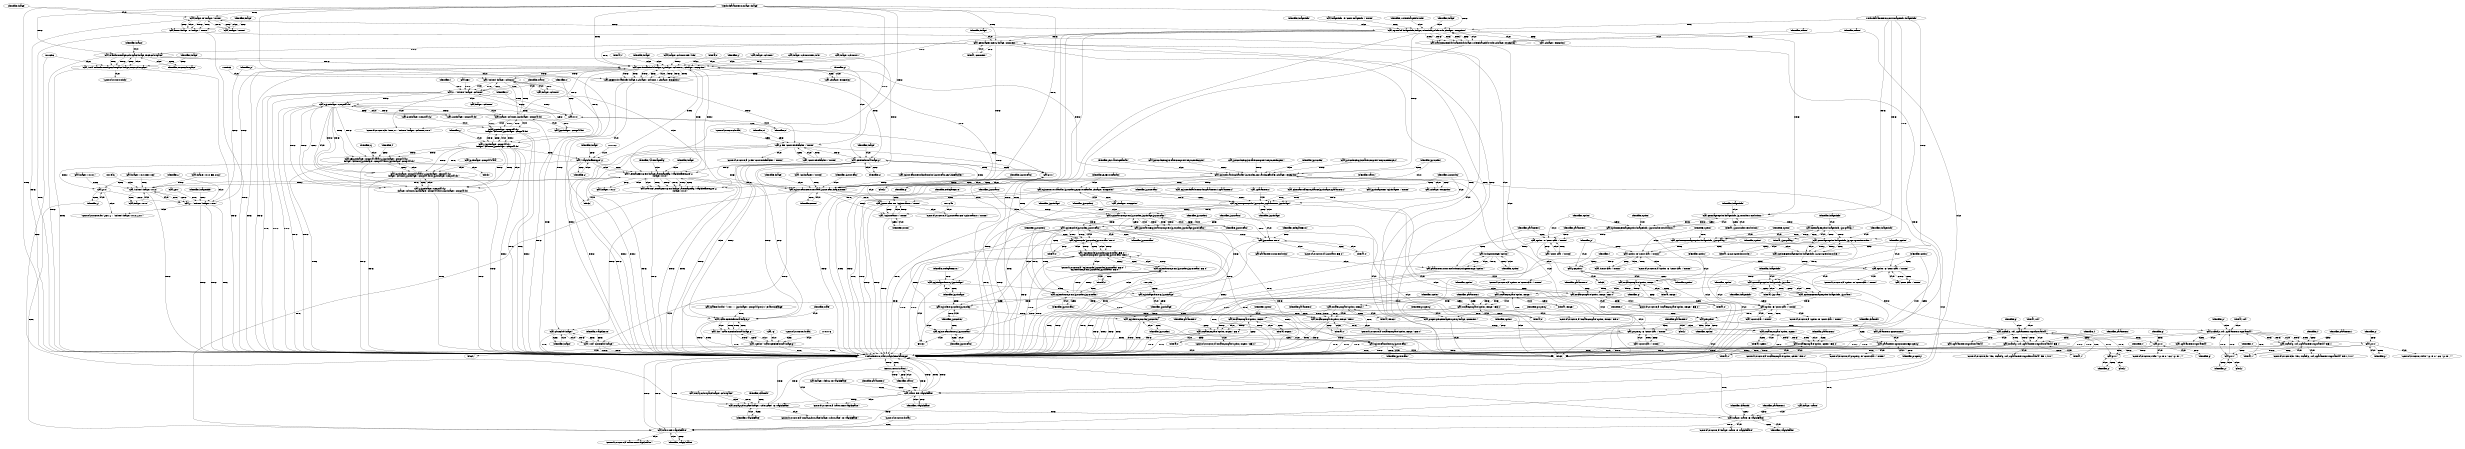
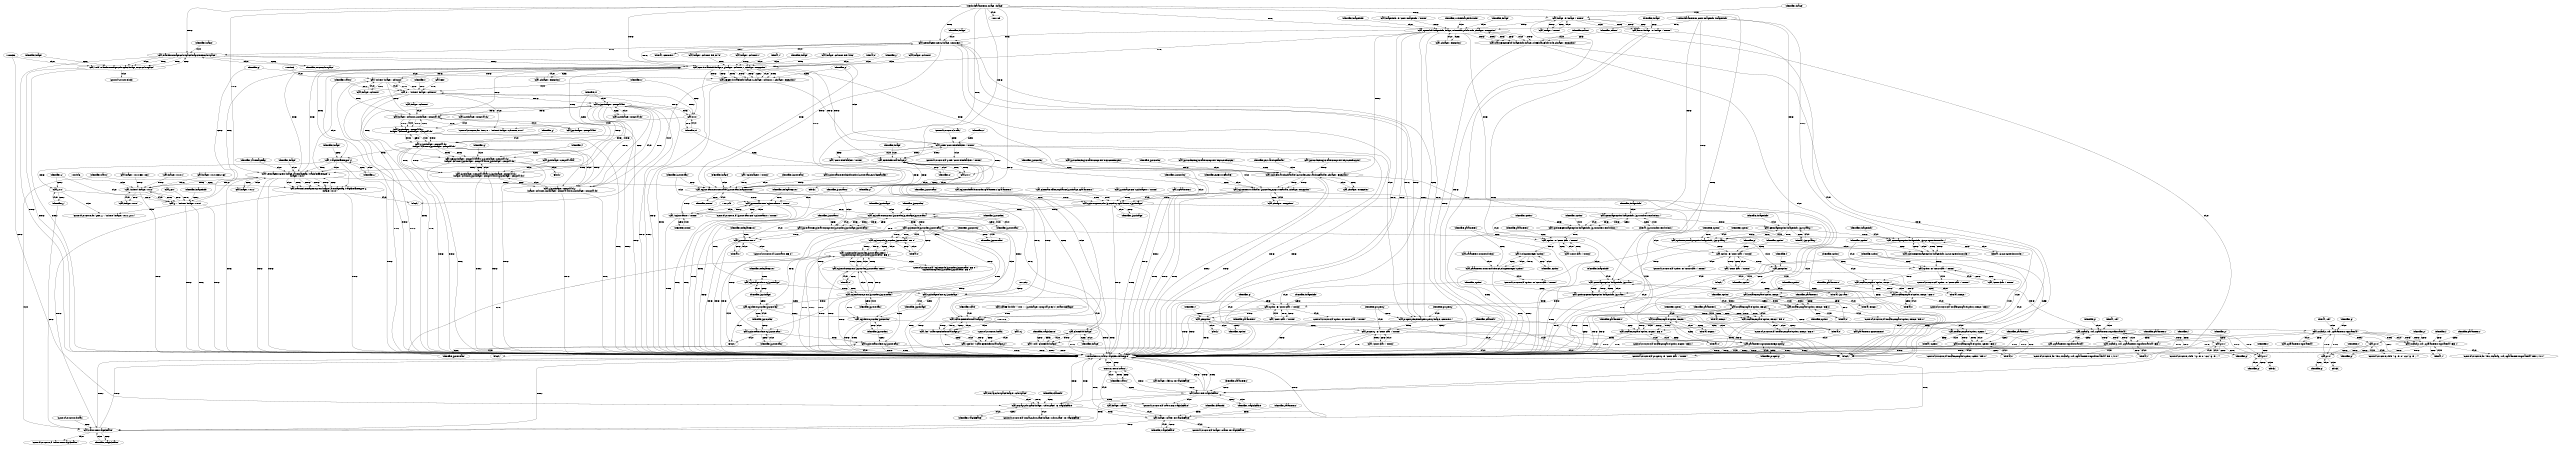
none -> (996, 18)
(612, 145) -> none
(803, 338) -> (977, 326)
(889, 362) -> (1109, 362)
